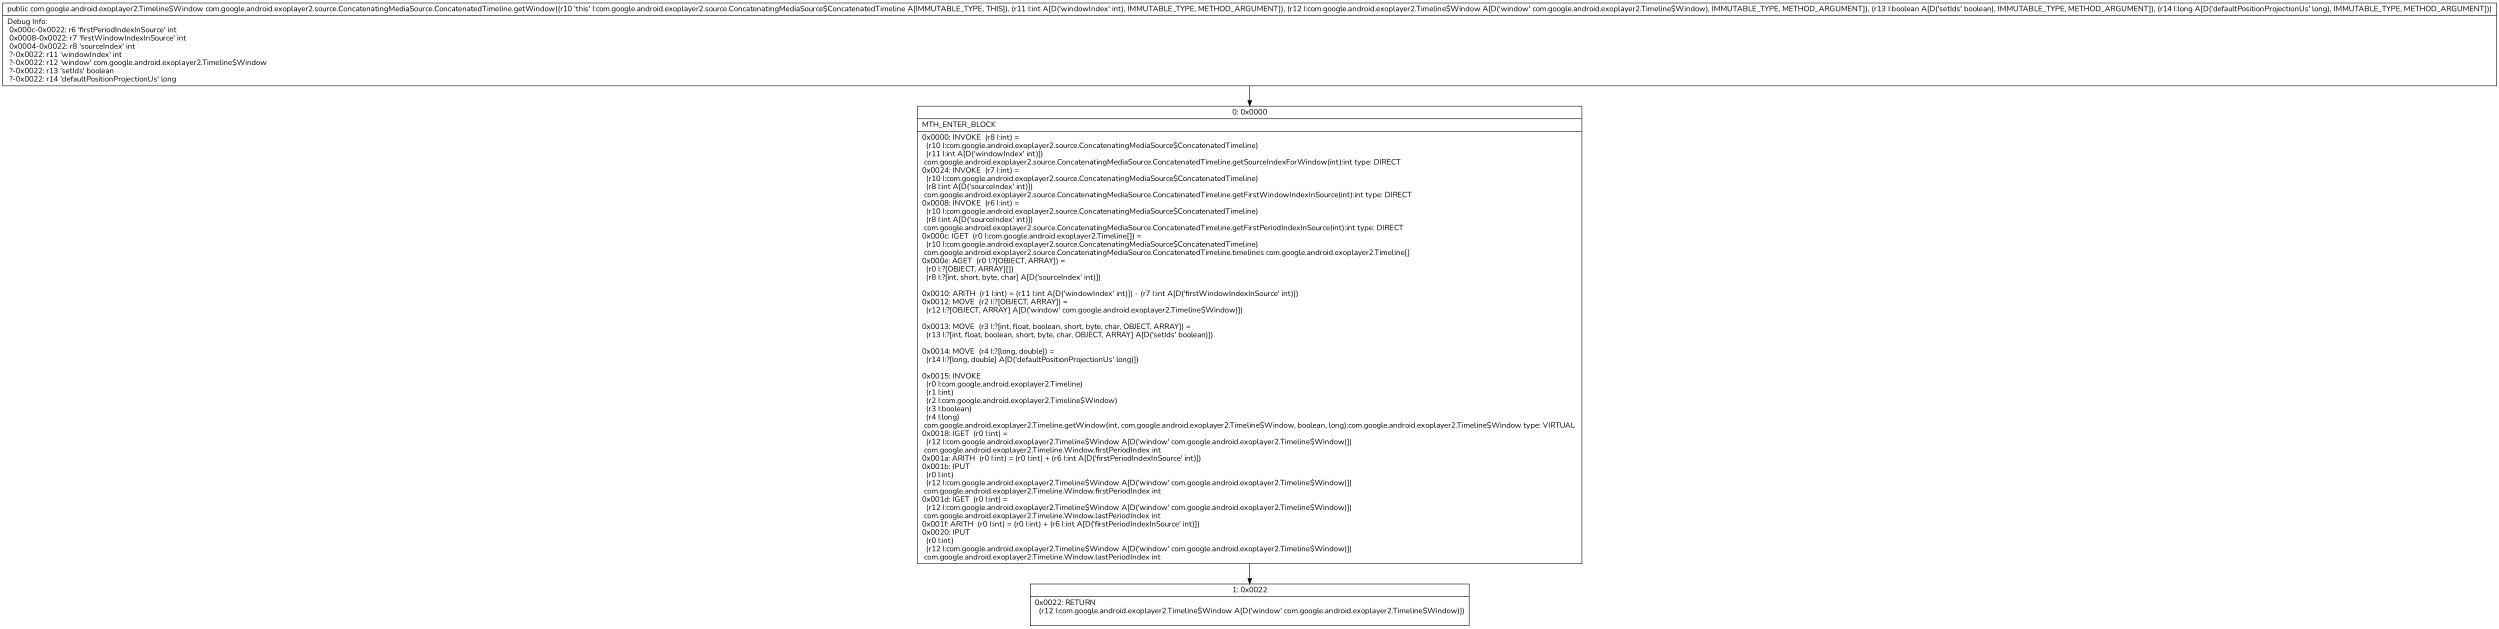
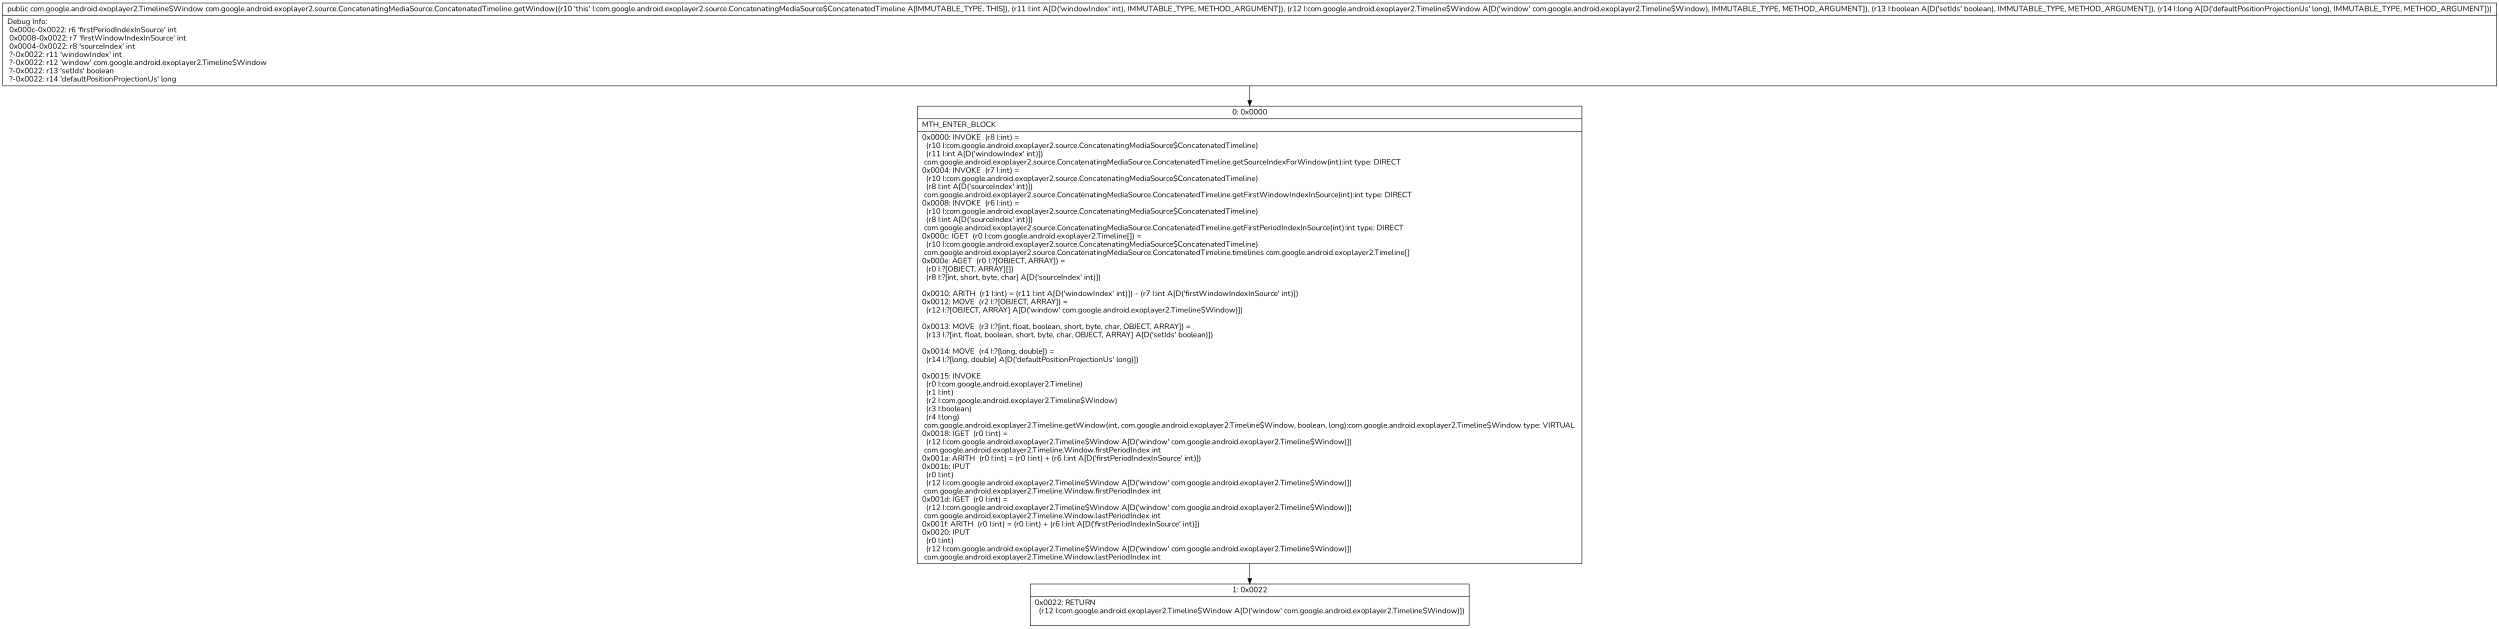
(972, 170) -> (972, 170)
